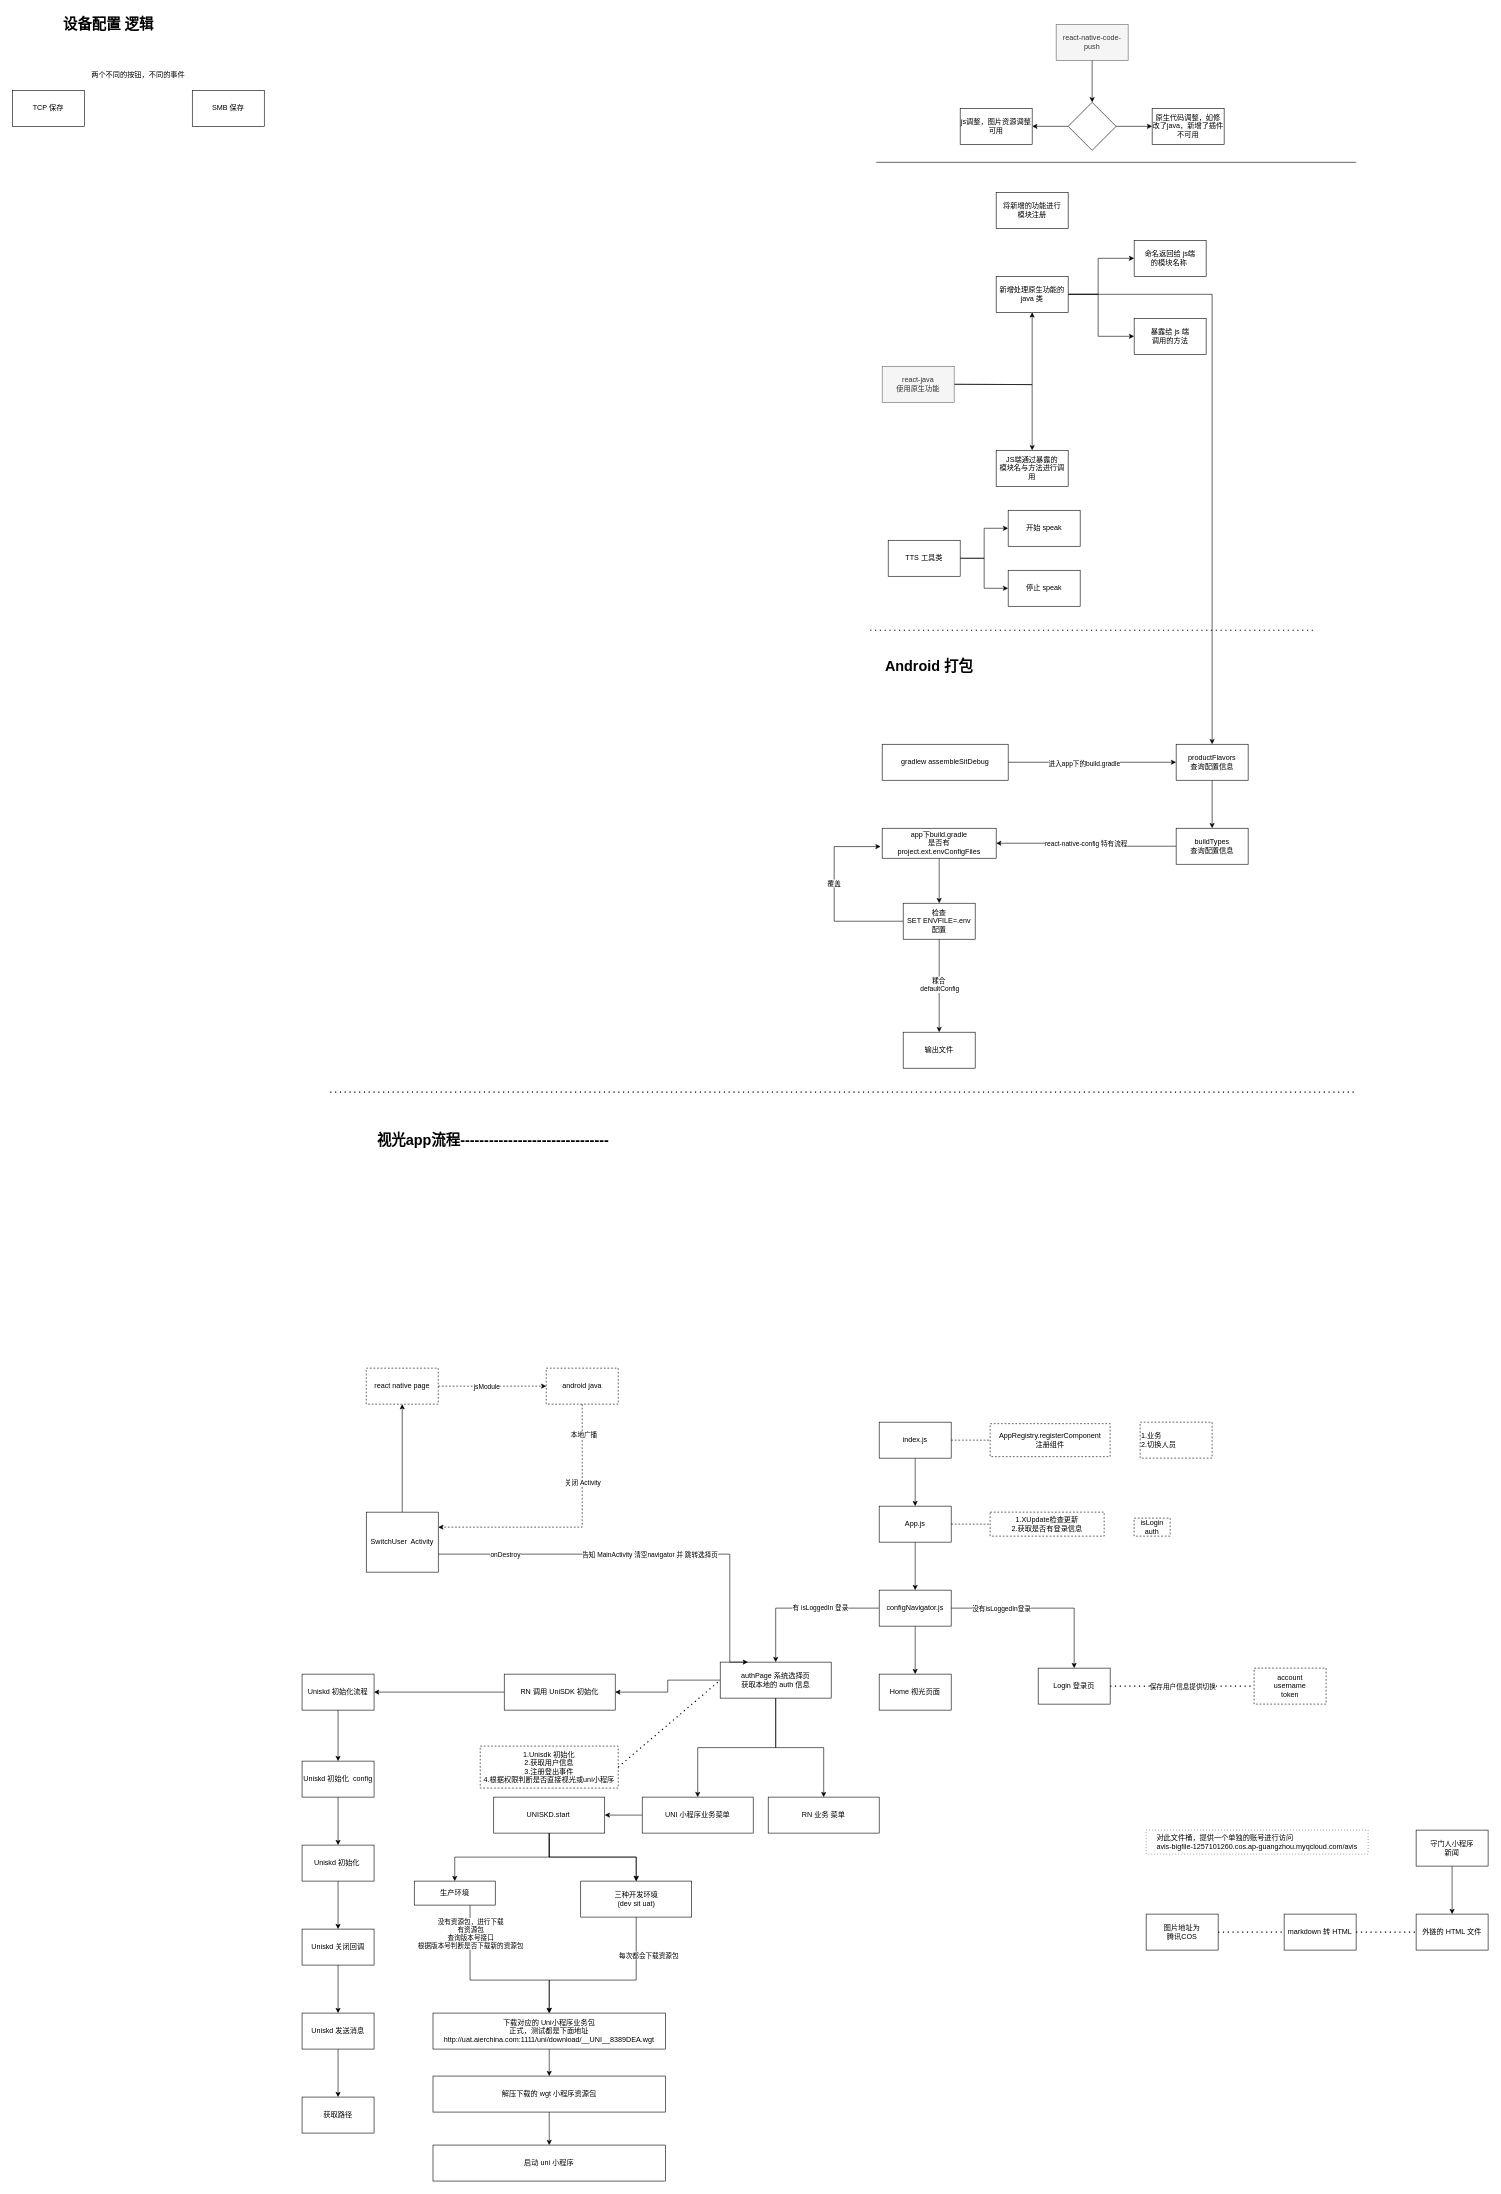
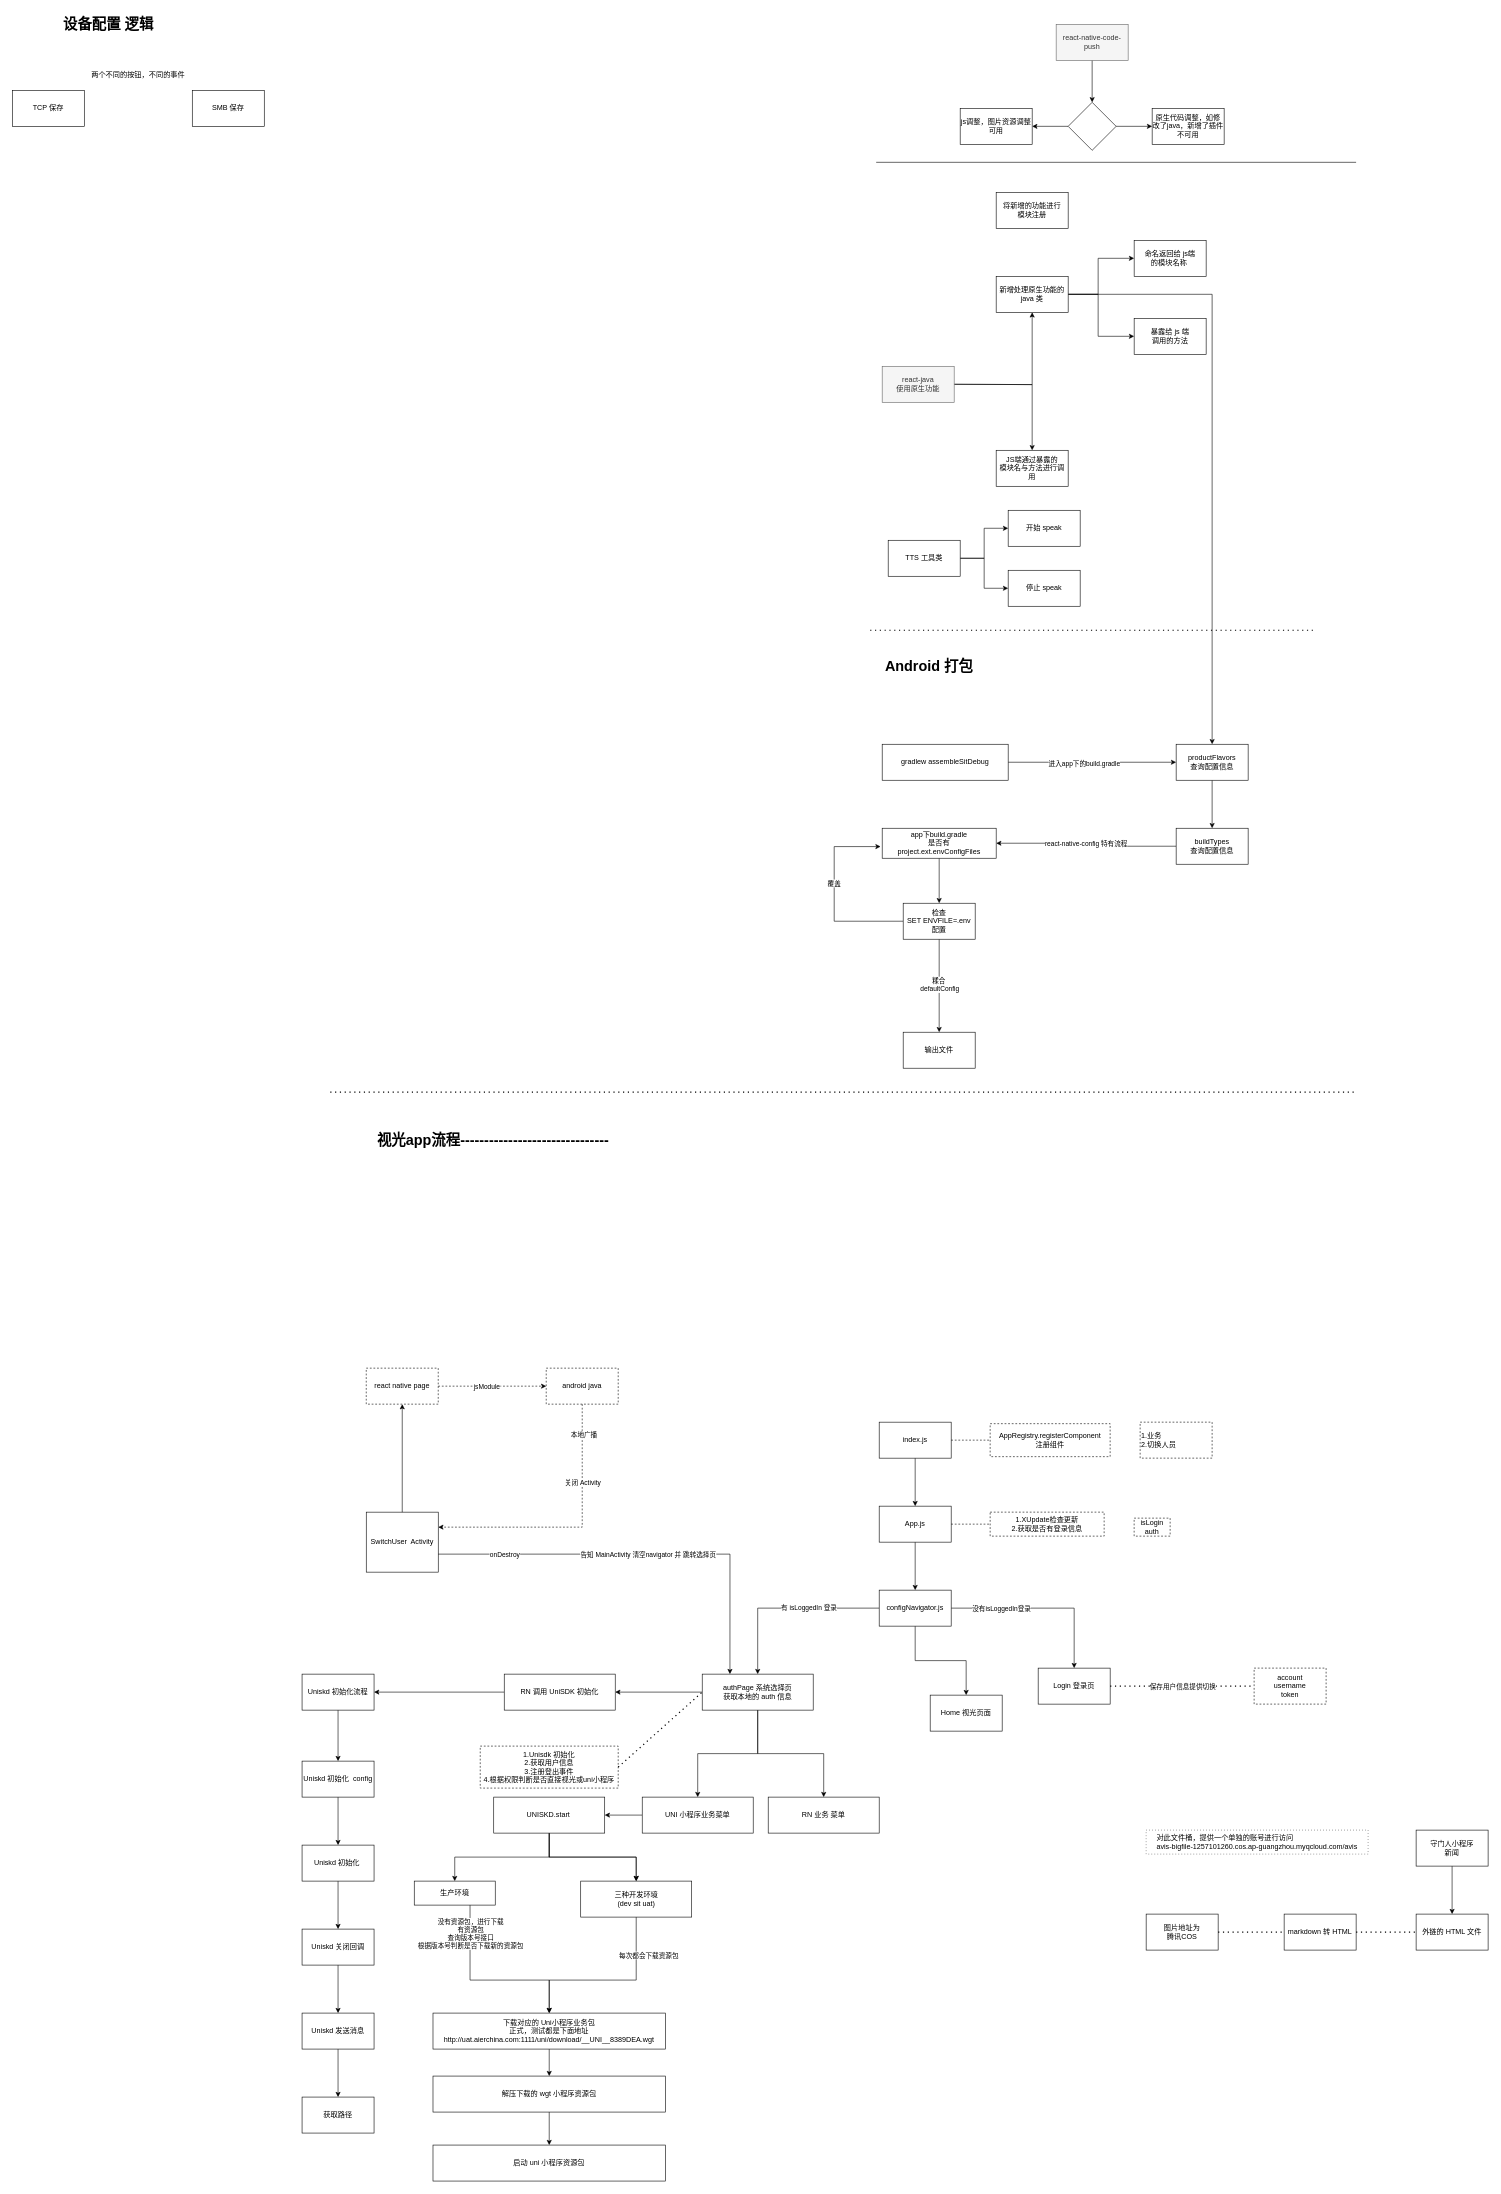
(776, 1680) -> (758, 1692)
(915, 1692) -> (966, 1713)
(549, 2163) -> (549, 2163)
